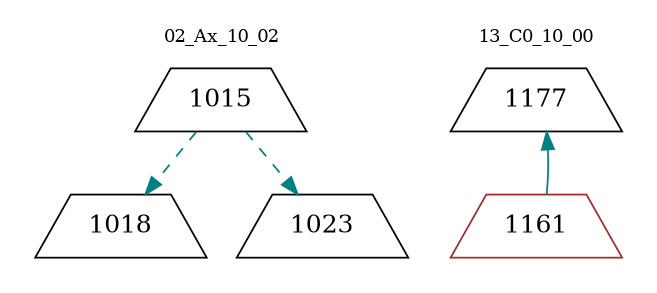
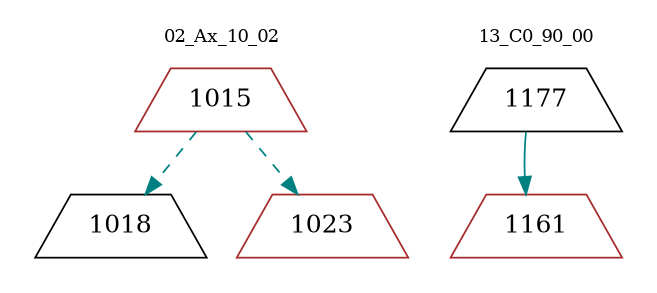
(536, 38) -> (536, 38)
(221, 100) -> (221, 100)
(548, 172) -> (525, 154)
(323, 226) -> (323, 226)
